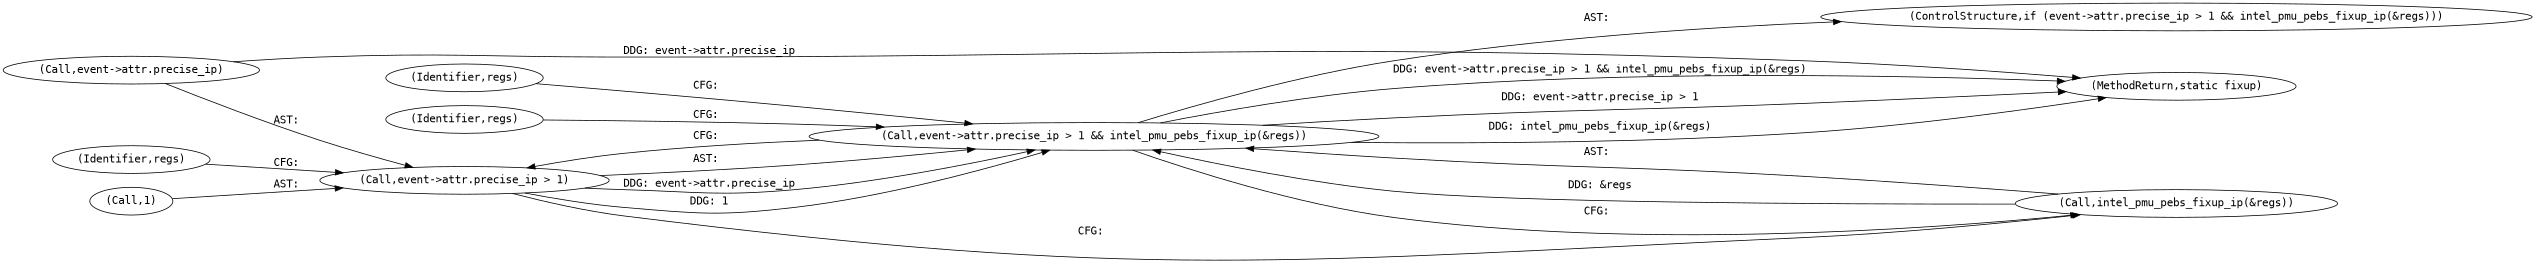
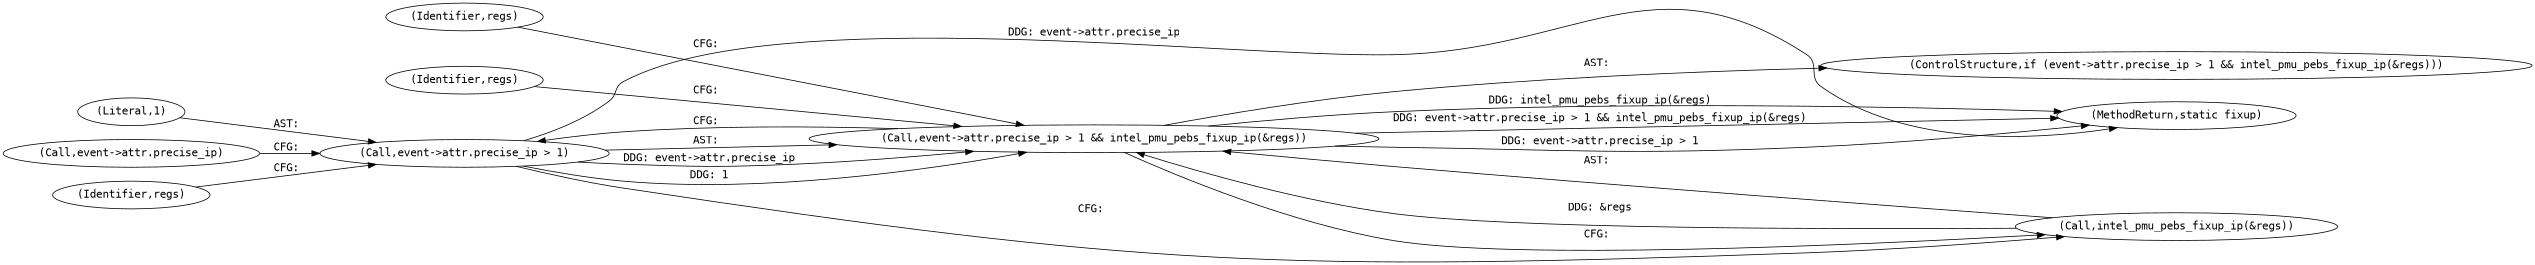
(1153, 53) -> (1327, 54)
(290, 121) -> (290, 148)
(131, 201) -> (131, 112)
